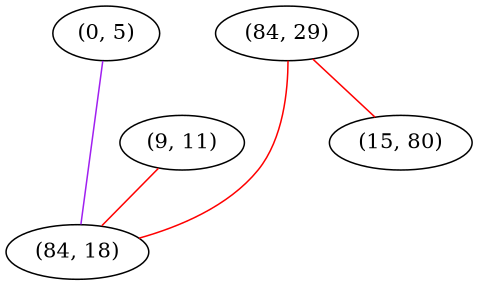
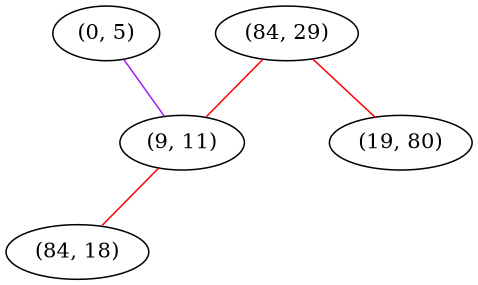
(92, 143) -> (144, 88)
(401, 143) -> (401, 143)
(250, 179) -> (234, 88)
